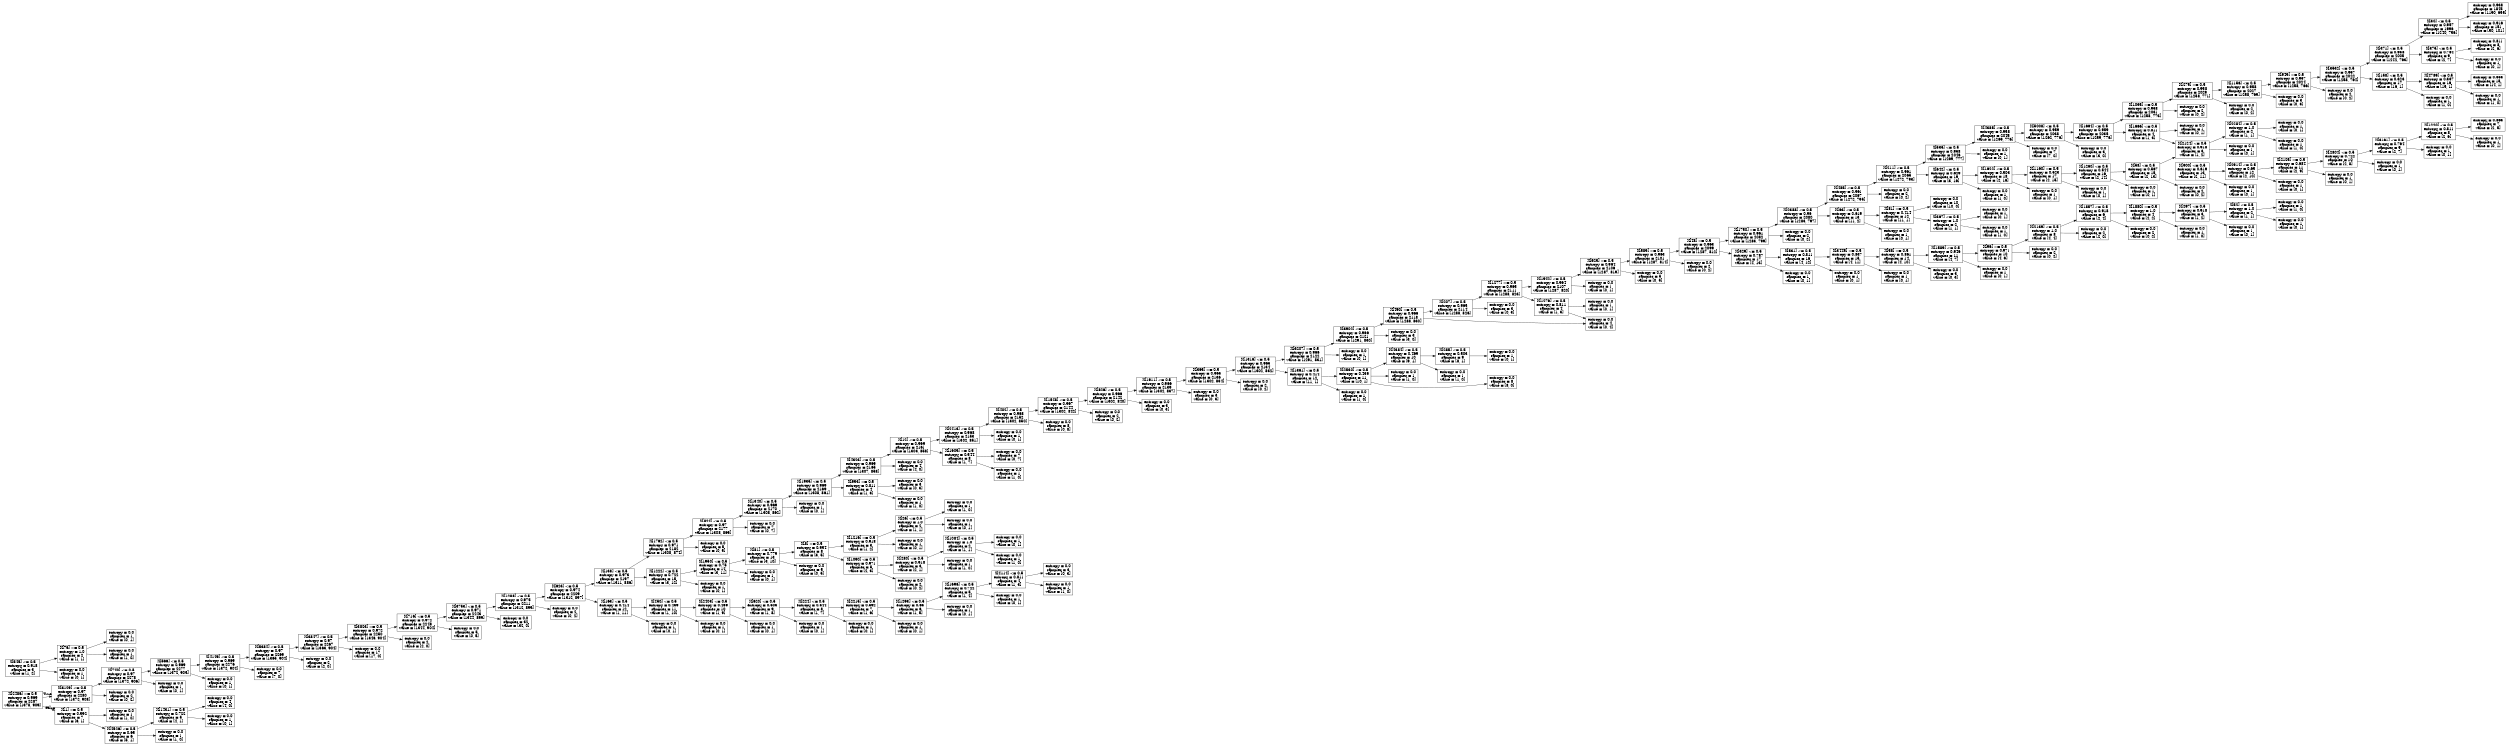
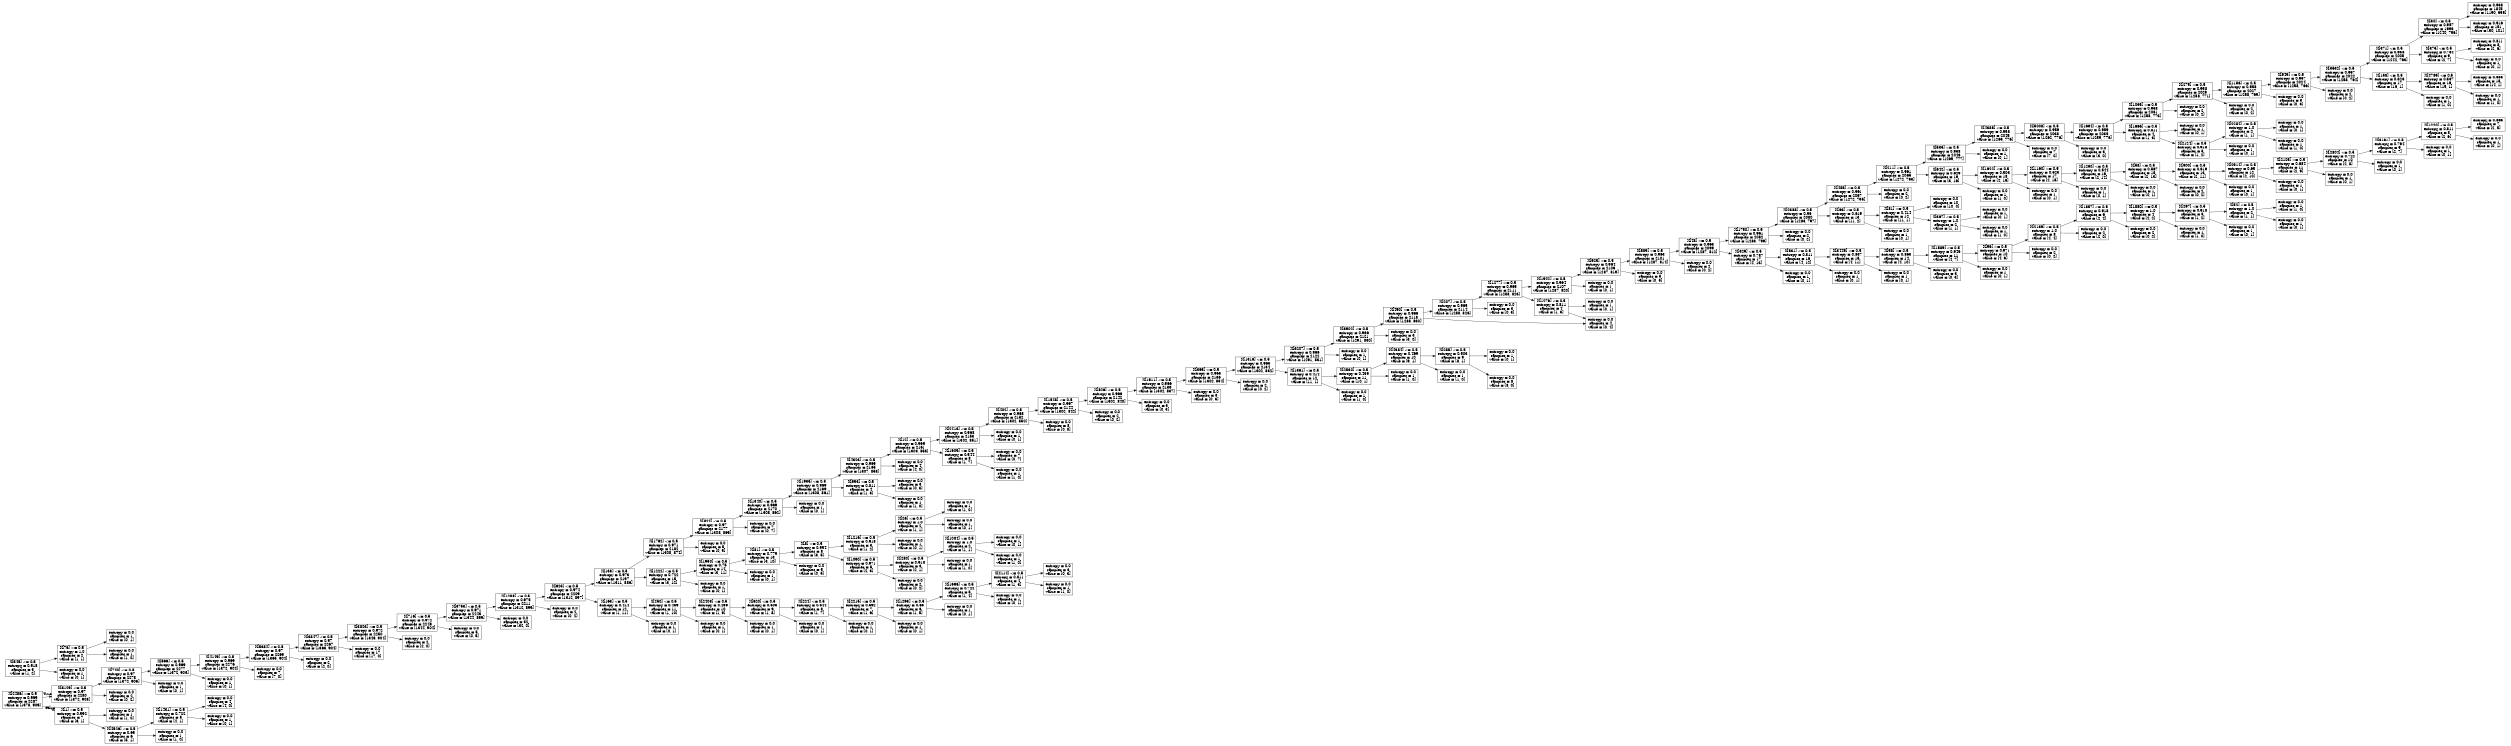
(2166, 161) -> (2166, 171)
(1896, 257) -> (1896, 257)
(1428, 388) -> (1478, 369)
